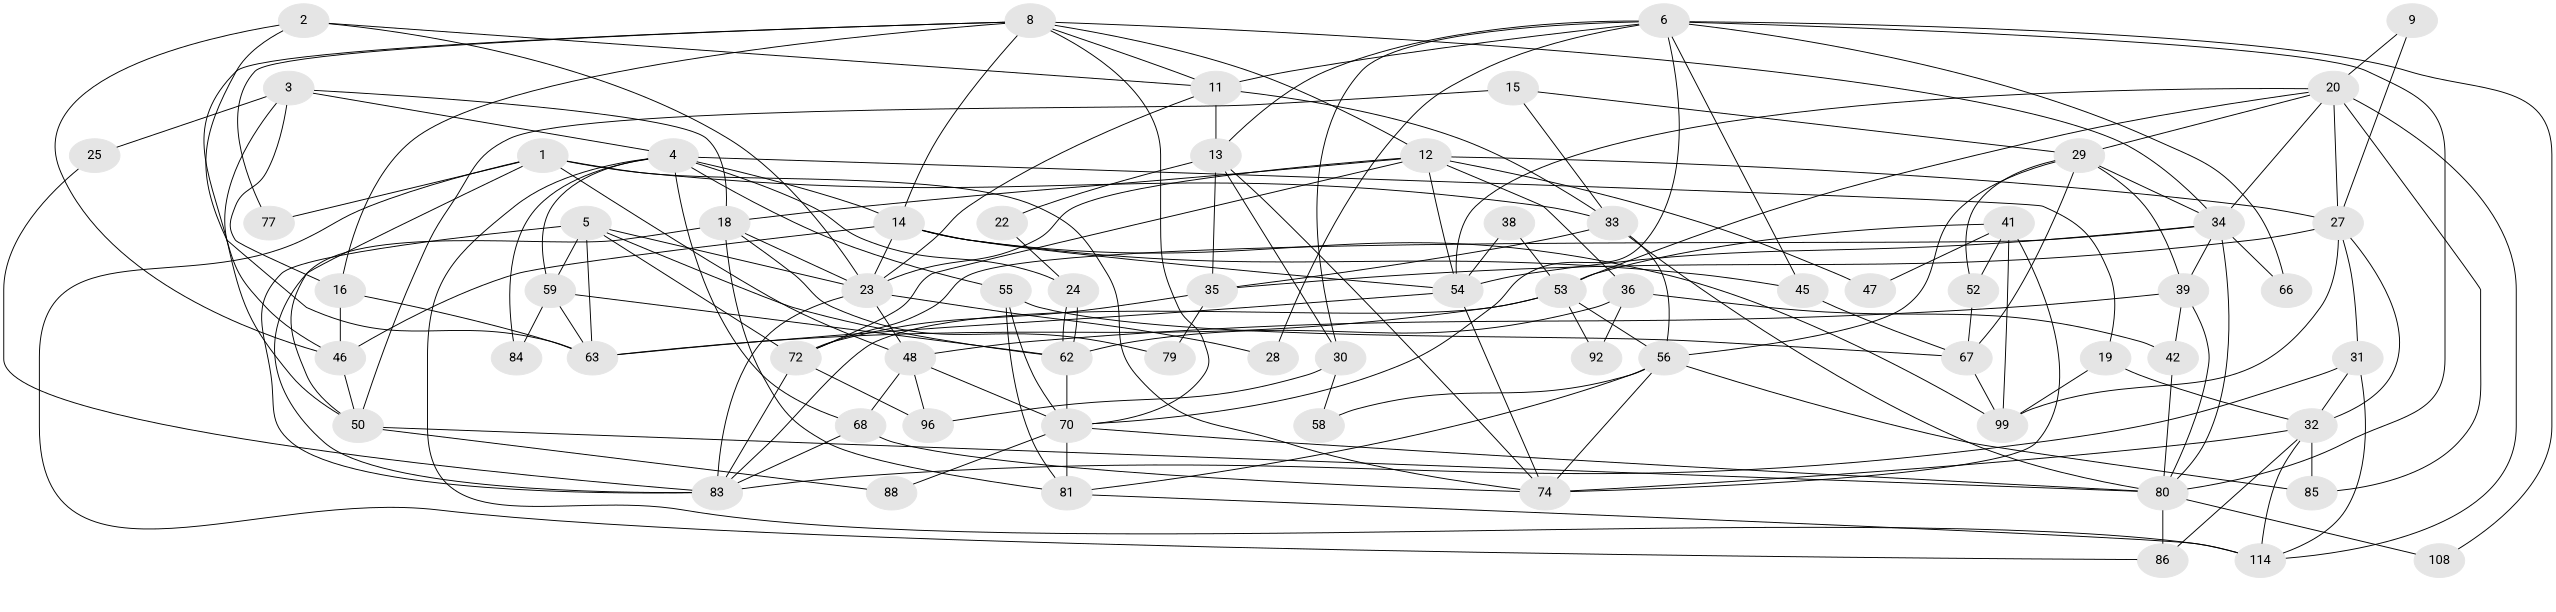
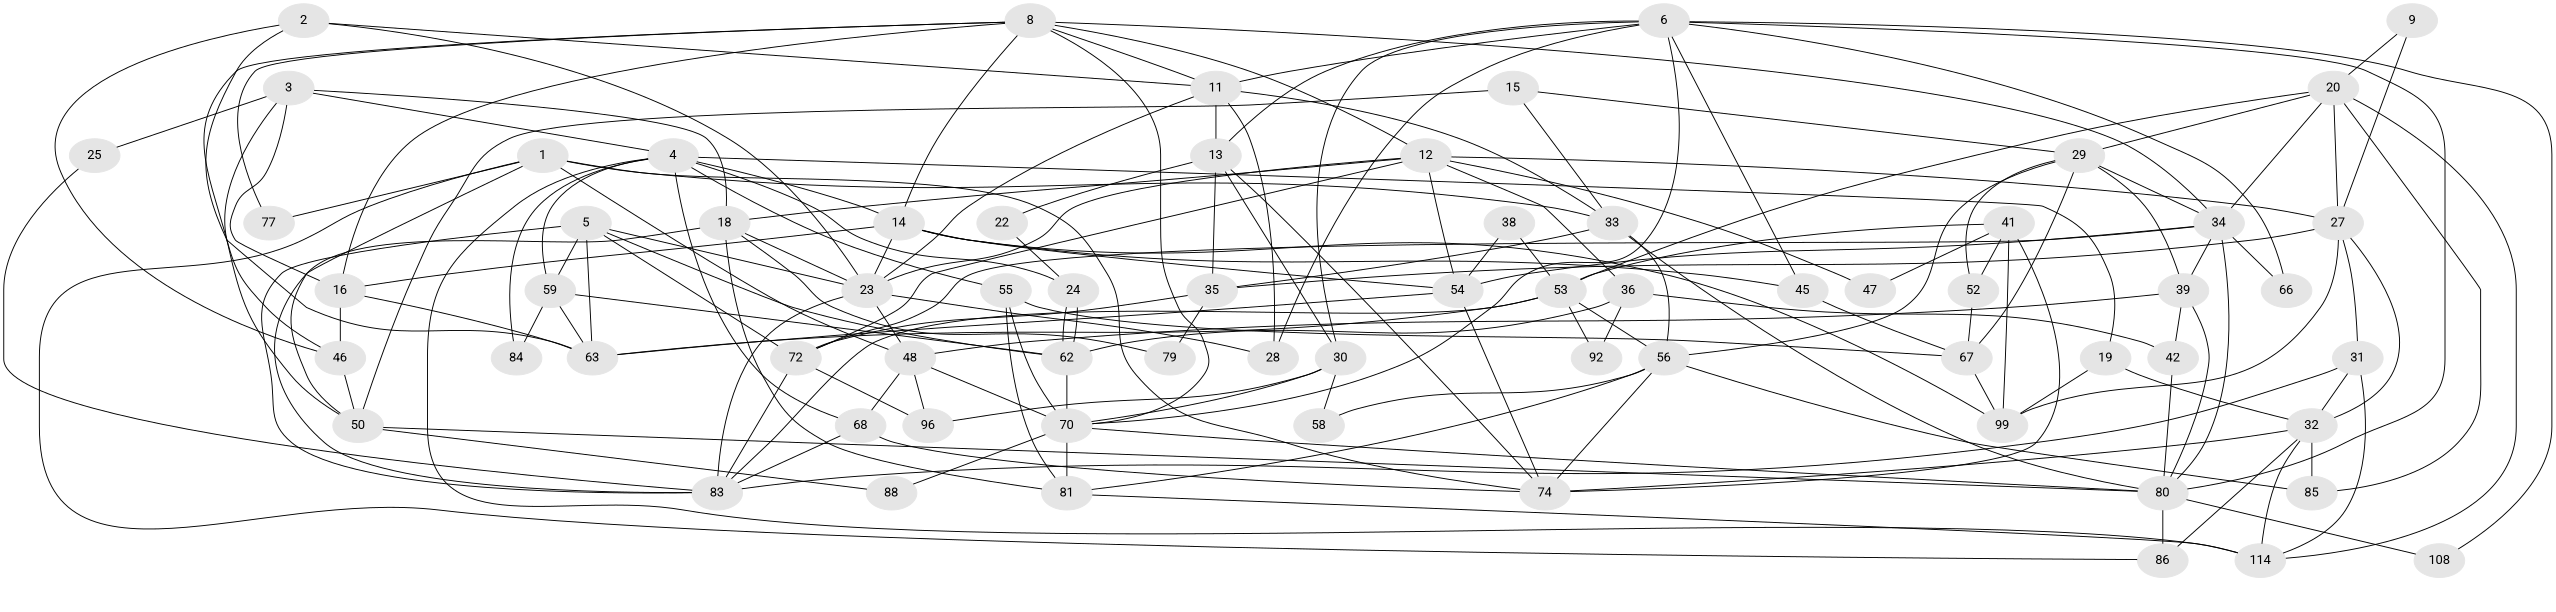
(1848, 108) -> none
none -> (1268, 218)
(609, 259) -> (619, 255)
none -> (1208, 401)
